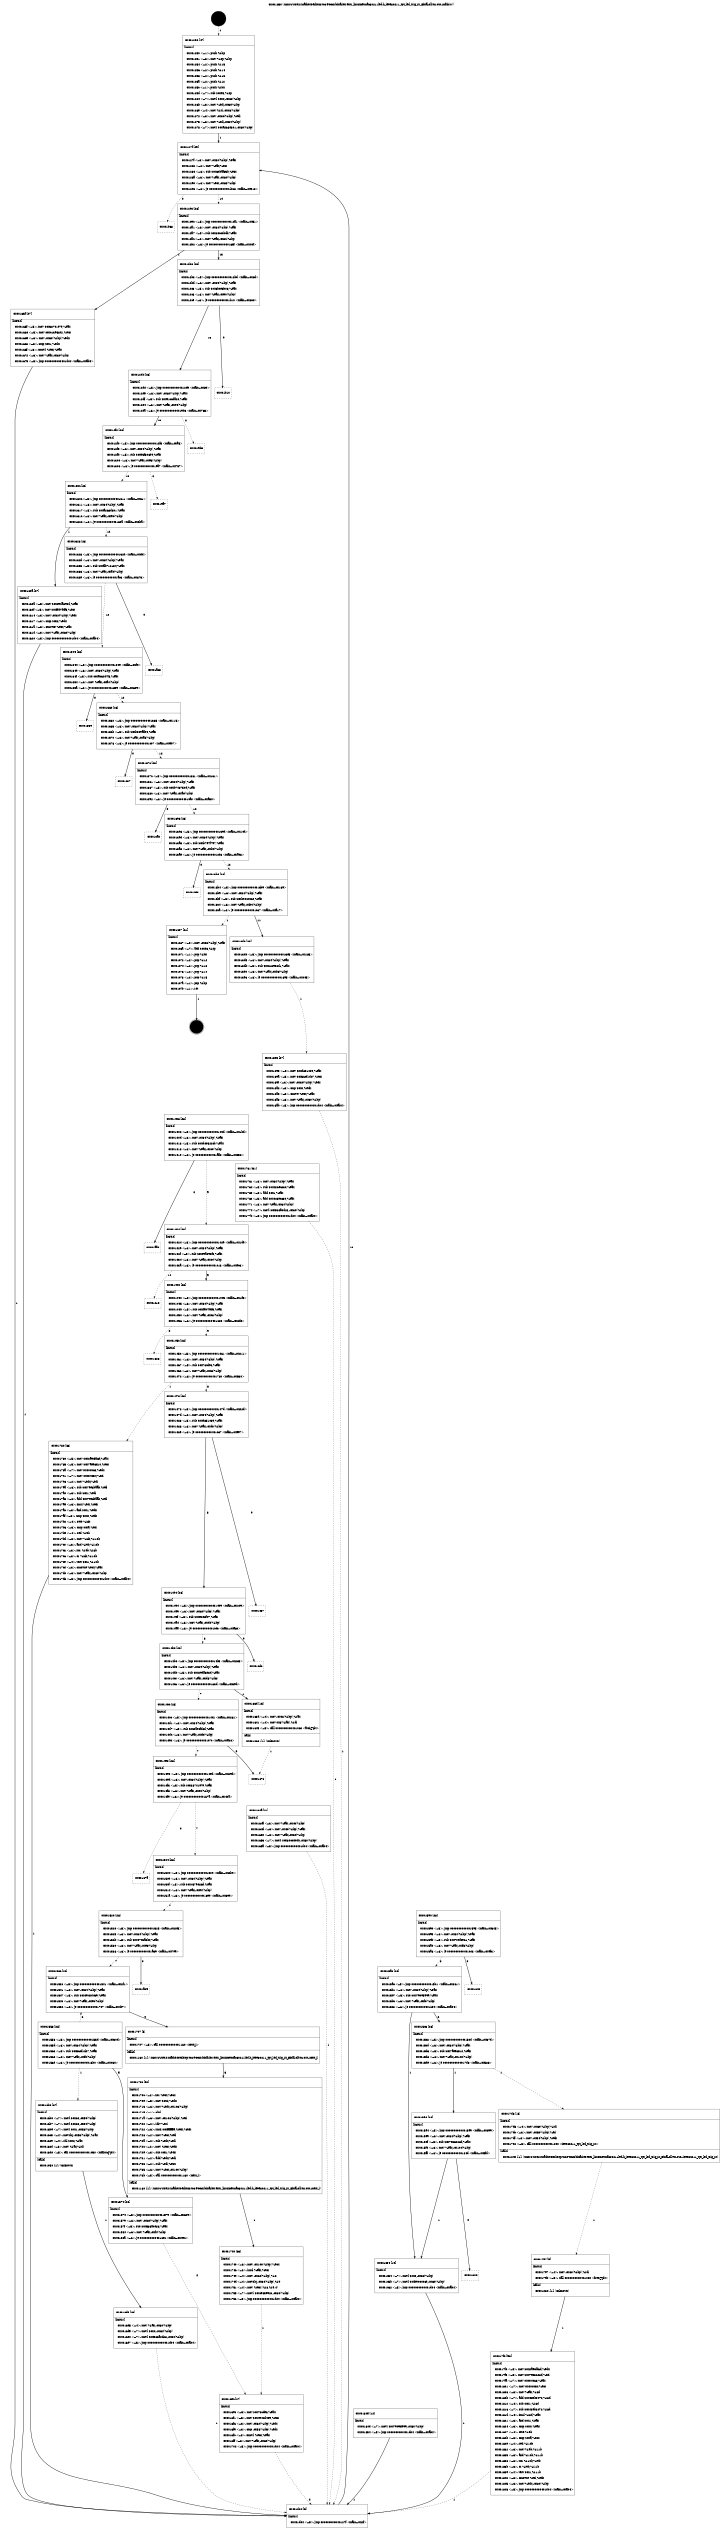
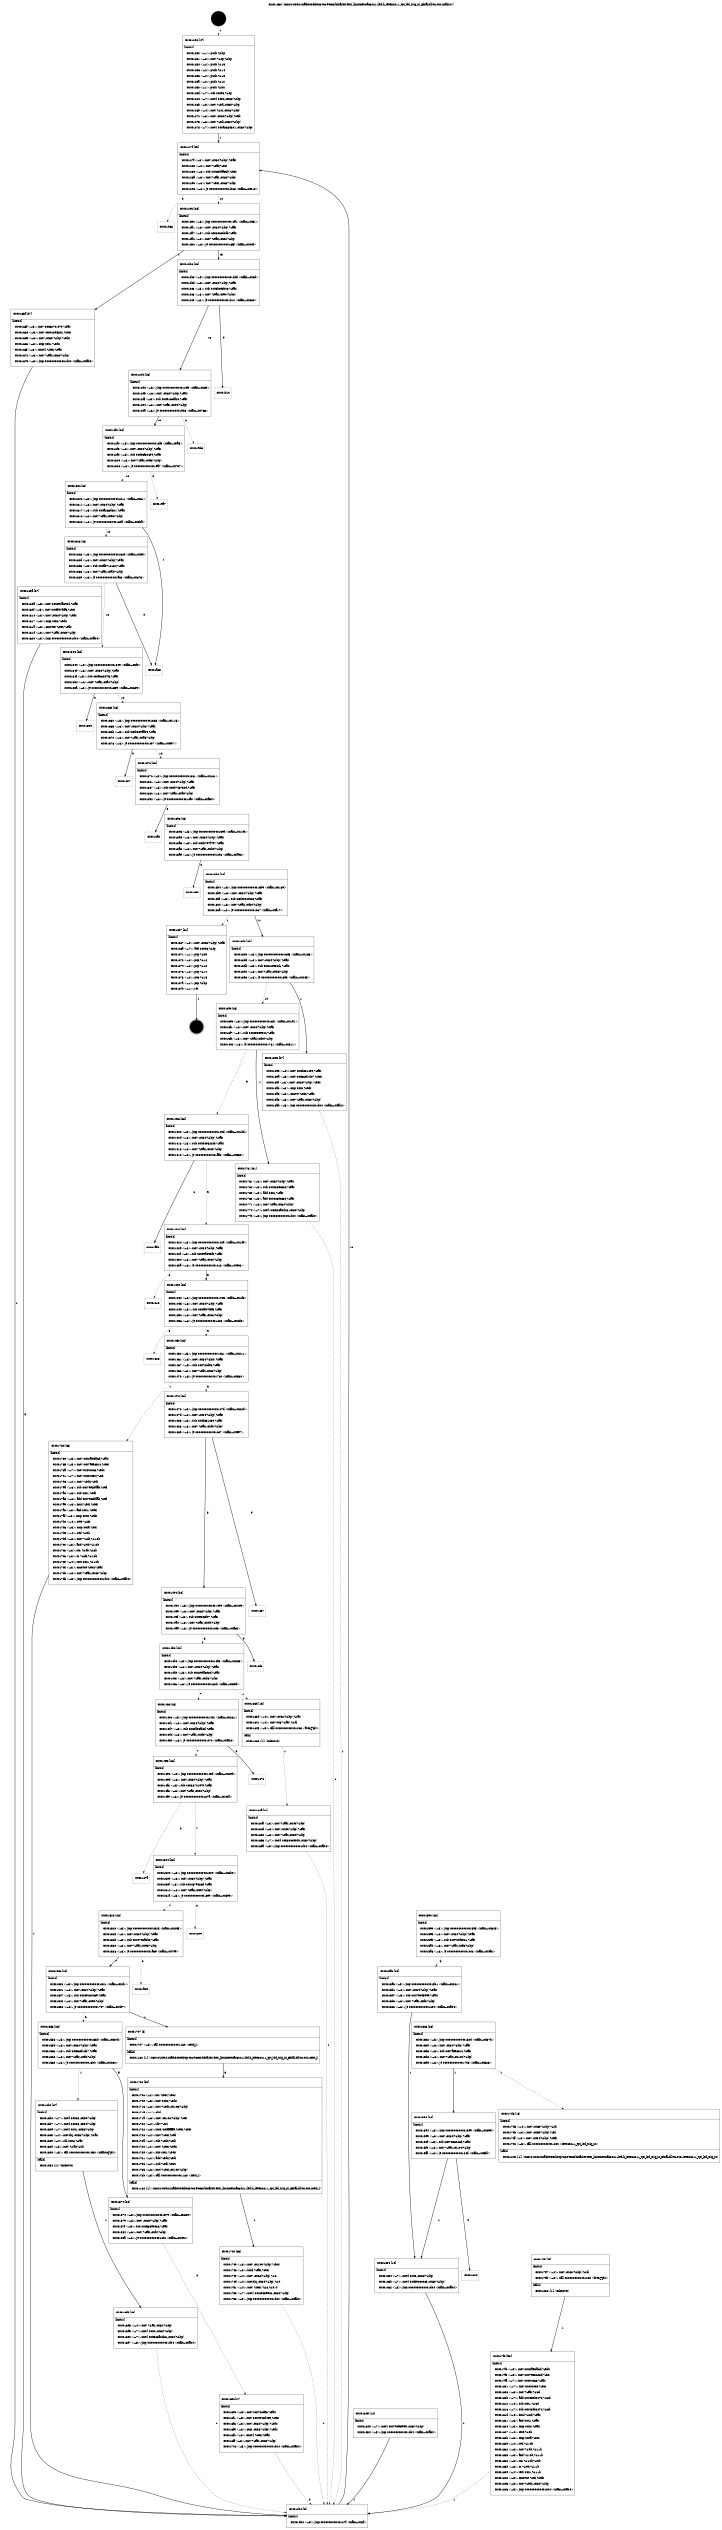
(57, 554) -> (162, 593)
(192, 808) -> none
(226, 864) -> none
(304, 1016) -> (304, 1016)
none -> (258, 1027)
(169, 1276) -> (169, 1276)
(25, 1415) -> (25, 1415)
(240, 1694) -> (240, 1694)
(265, 1759) -> (285, 1775)
none -> (195, 1934)
(115, 1961) -> (115, 1961)
(141, 1970) -> (141, 1970)
(473, 1989) -> none
(436, 2016) -> none
(144, 2017) -> (144, 2017)
(80, 2018) -> (84, 2016)
(589, 2208) -> none
(261, 2348) -> (315, 2400)
